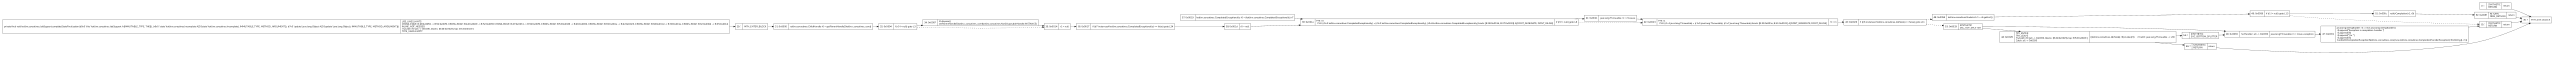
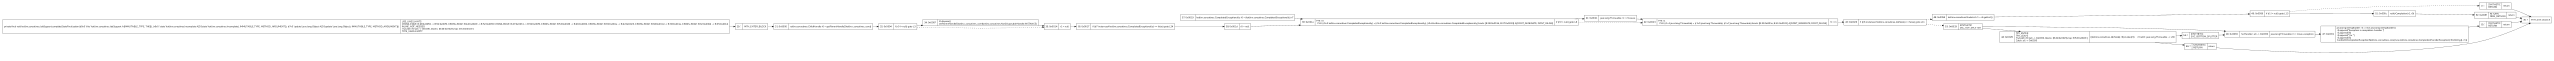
(2384, 21) -> (2384, 7)
